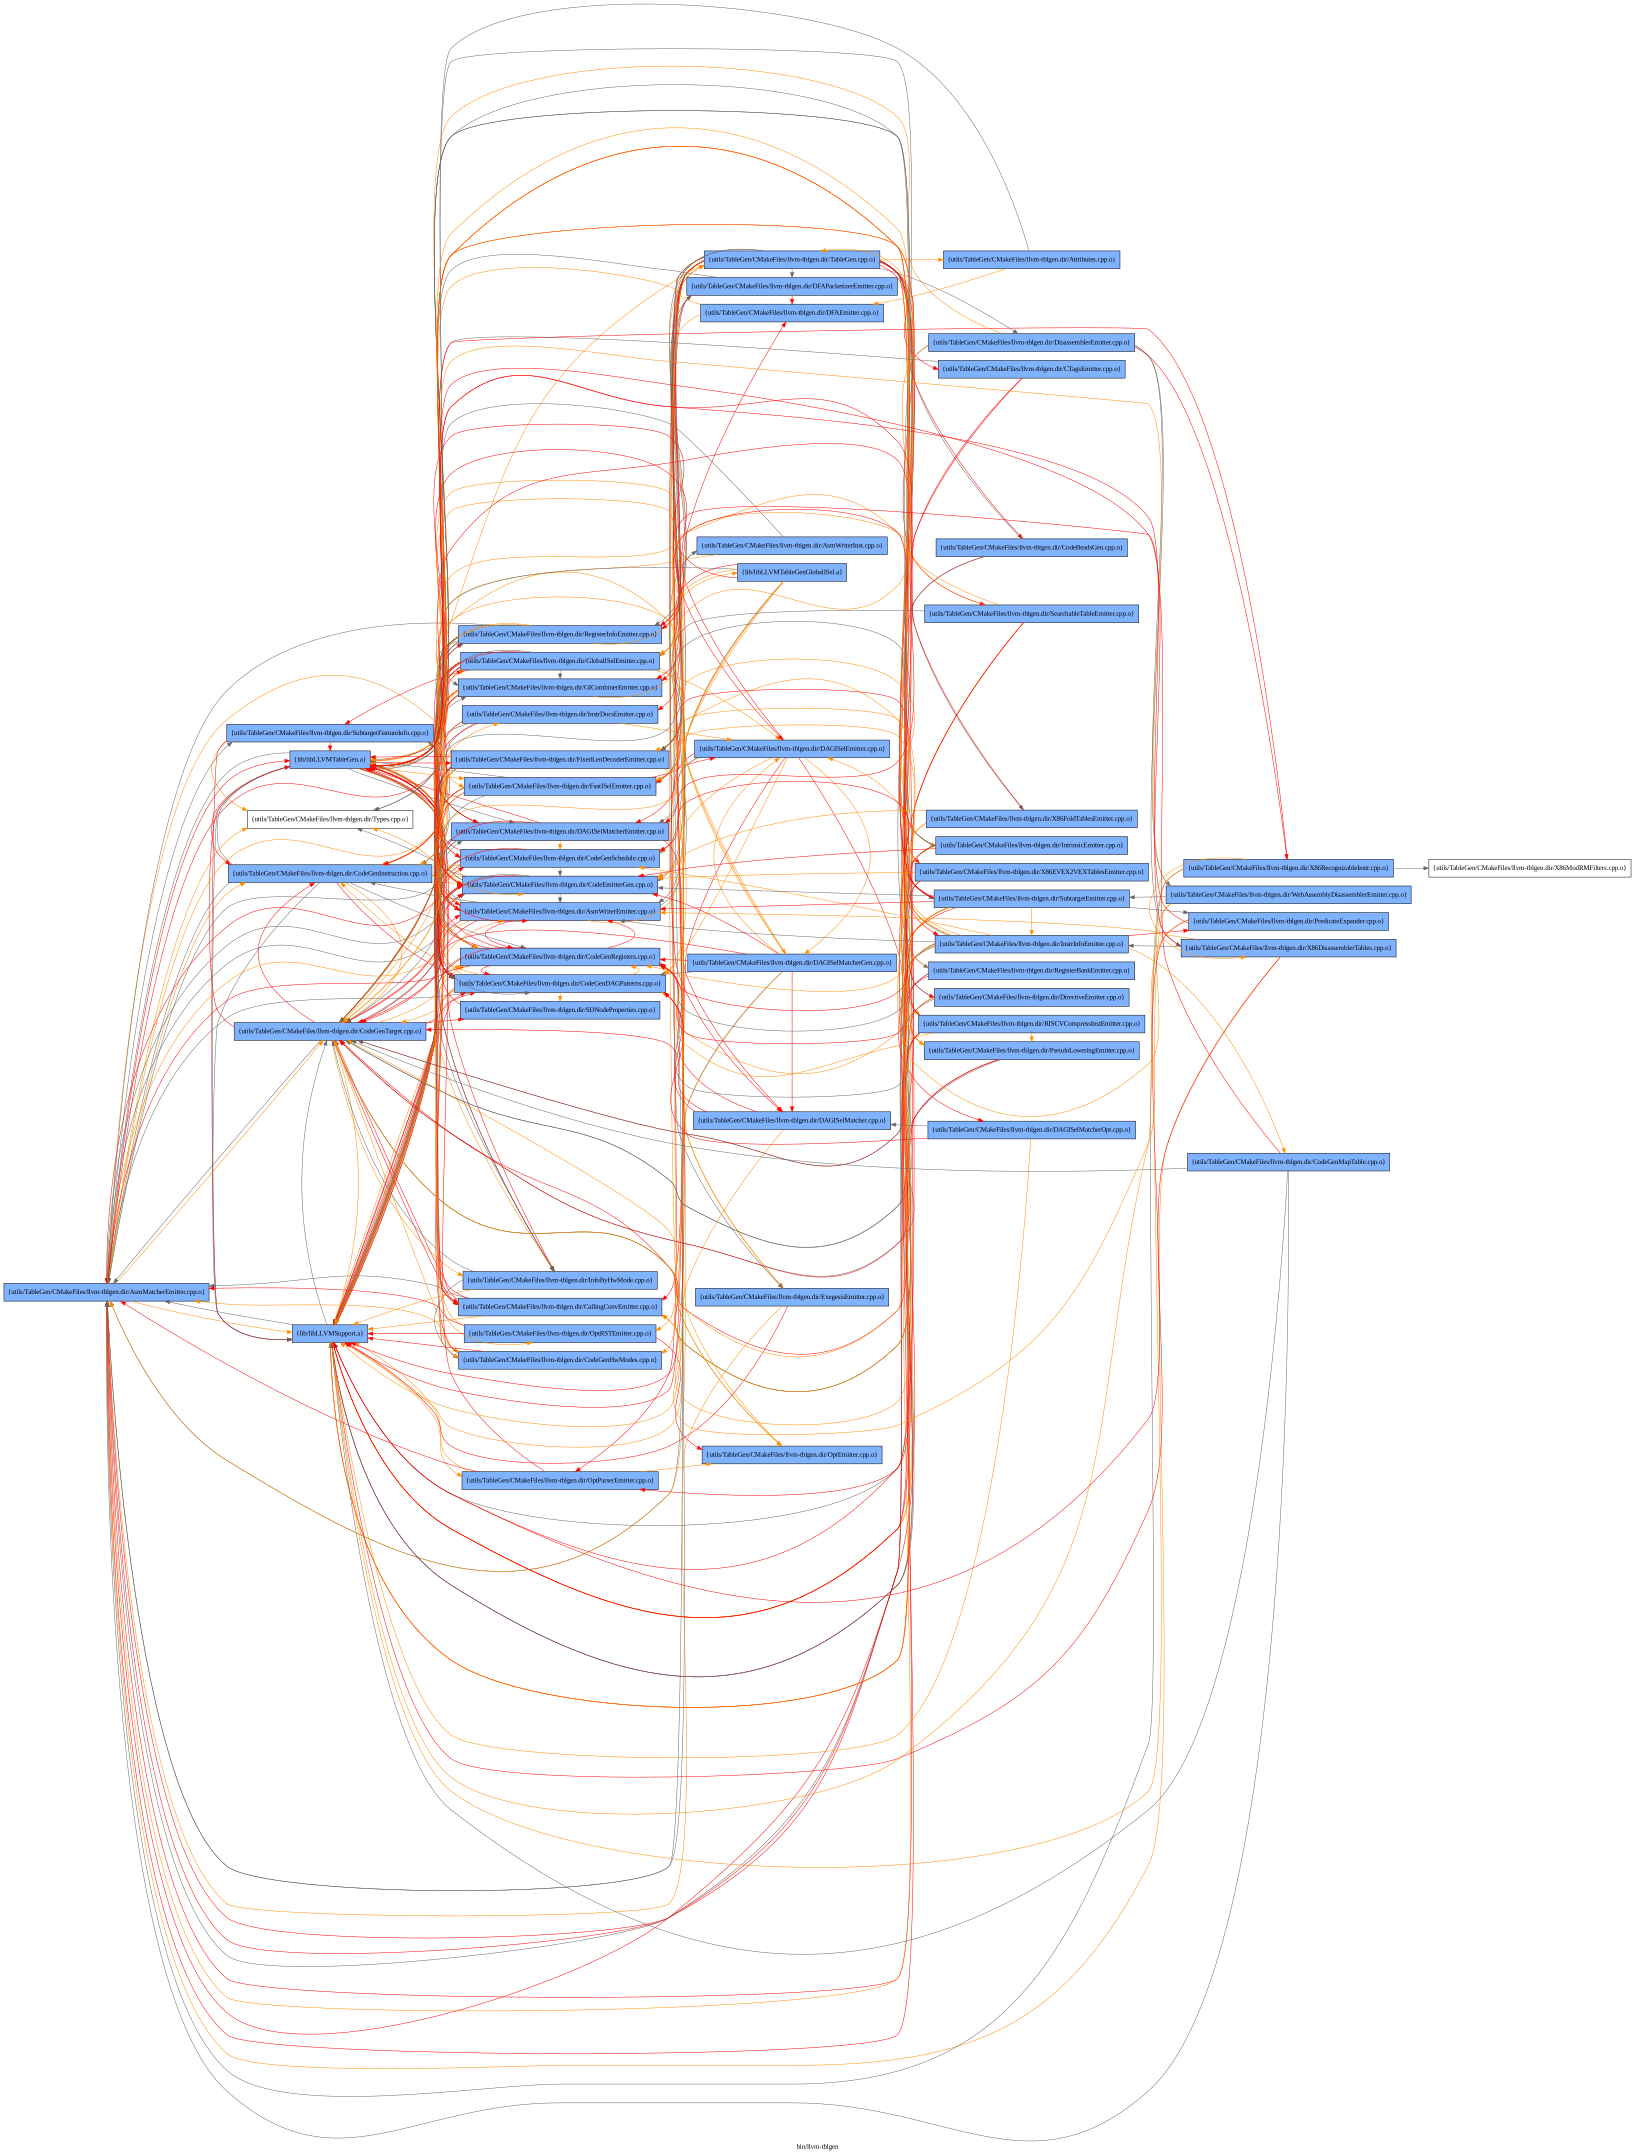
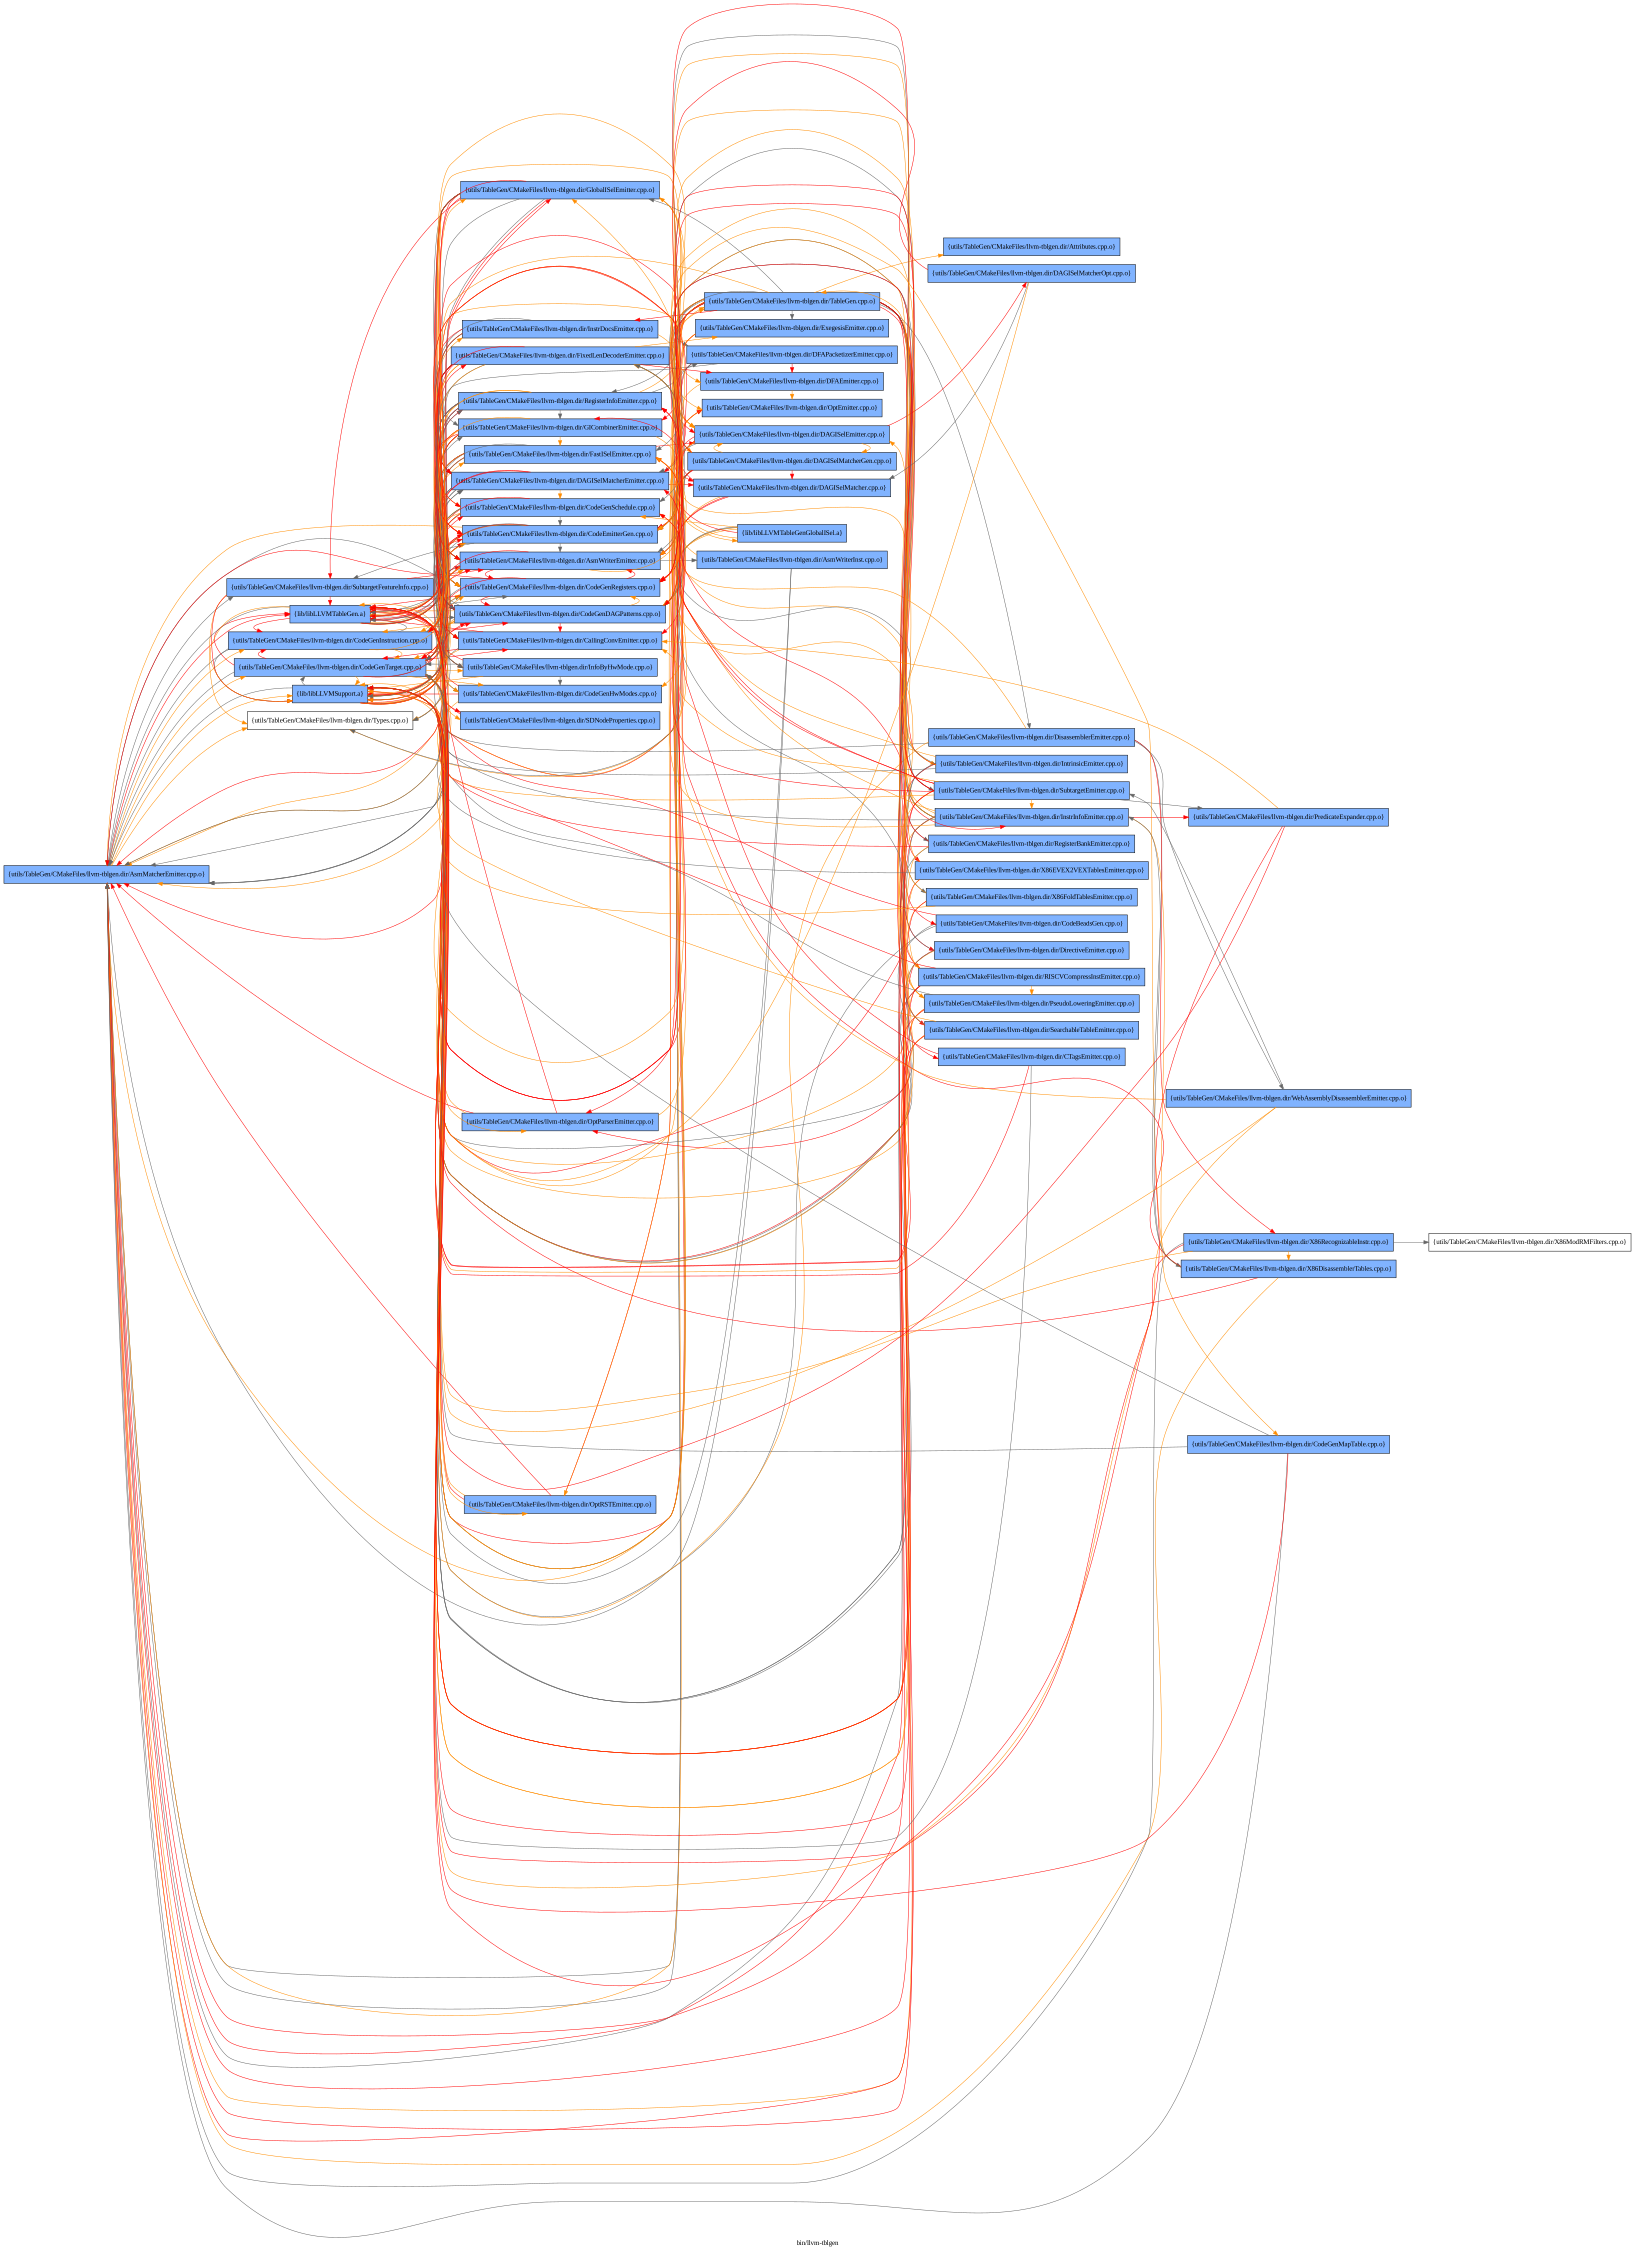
(459, 44) -> none
(946, 288) -> (671, 337)
(464, 431) -> none
(654, 609) -> (671, 731)
none -> (680, 681)
(212, 1058) -> (210, 653)
